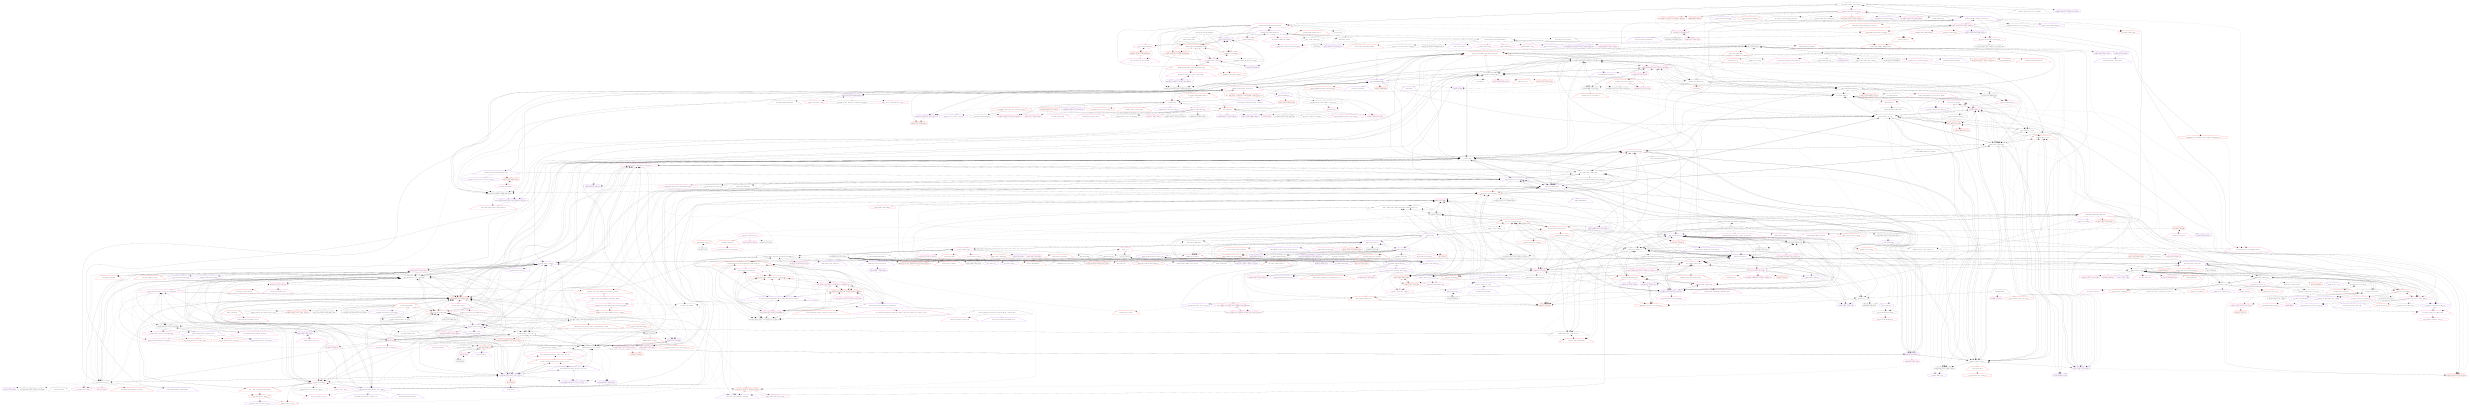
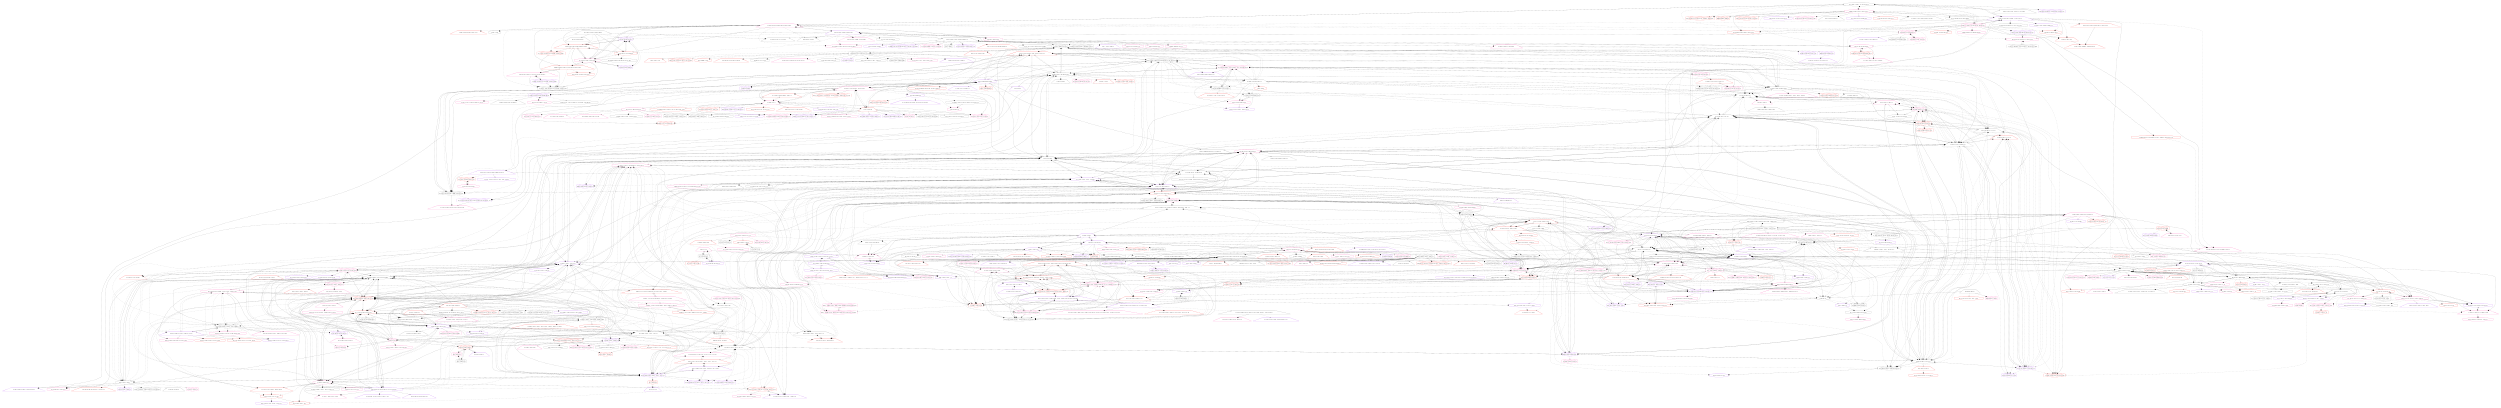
(1740, 260) -> (1678, 255)
